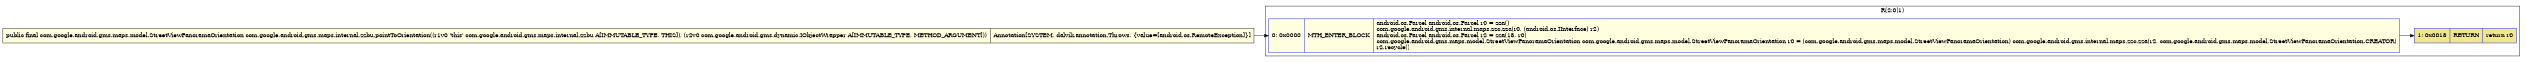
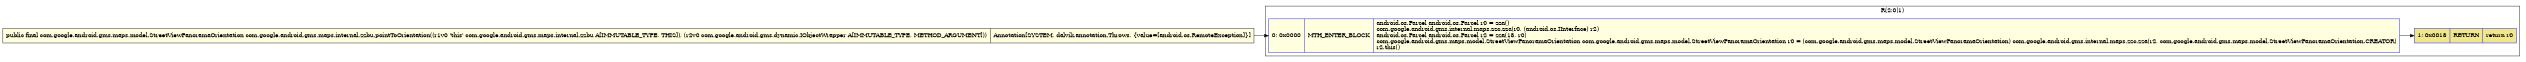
(1393, 48) -> (1388, 48)
